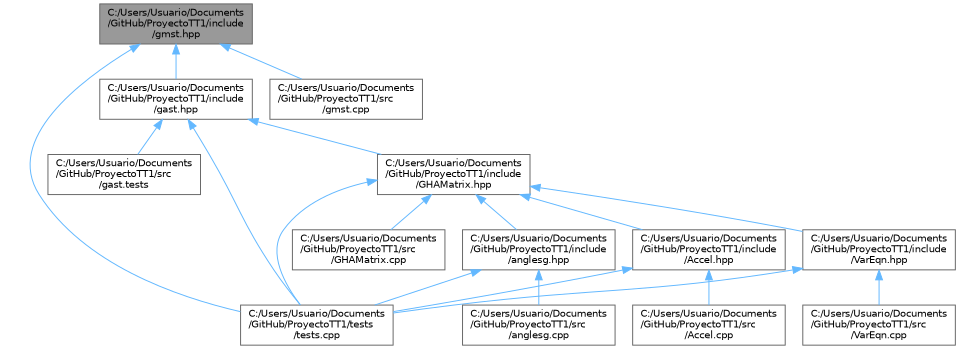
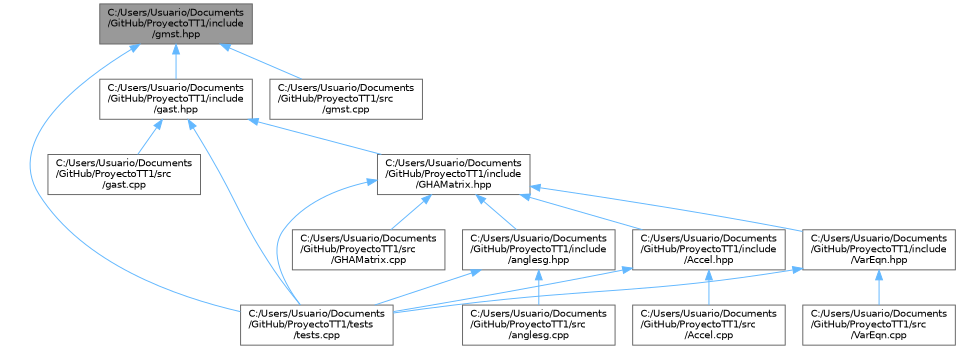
(124, 175) -> (124, 175)
